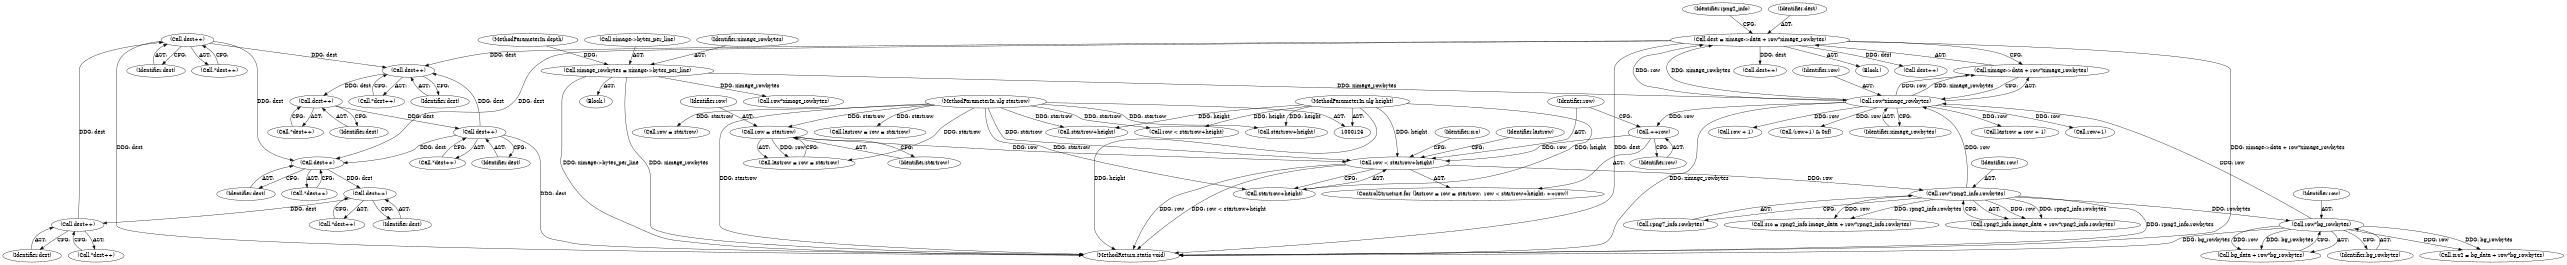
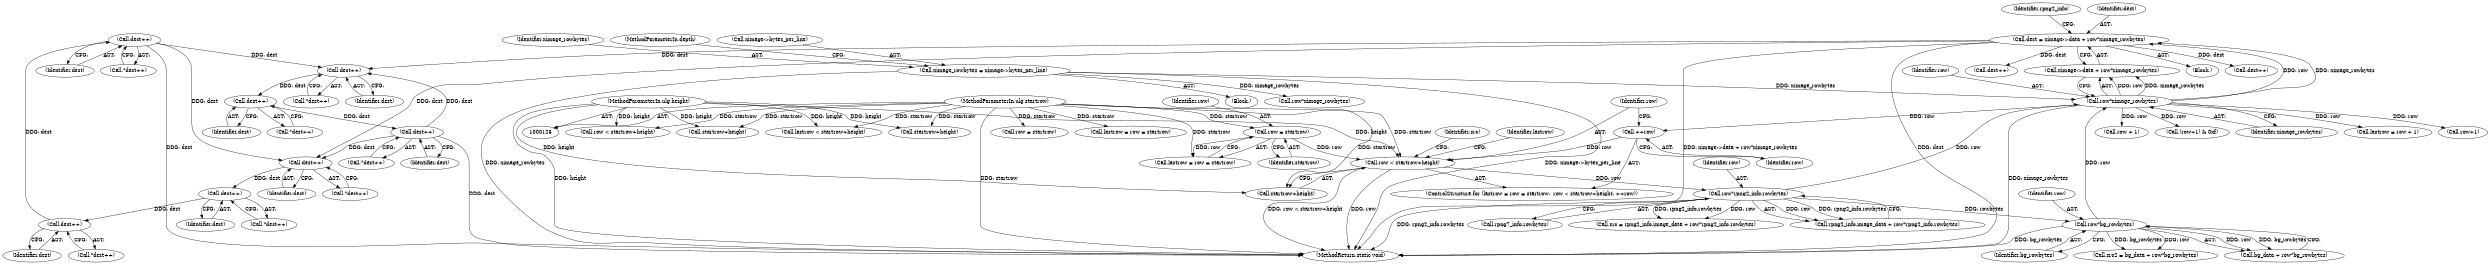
(591, 55) -> (839, 55)
none -> (824, 132)
